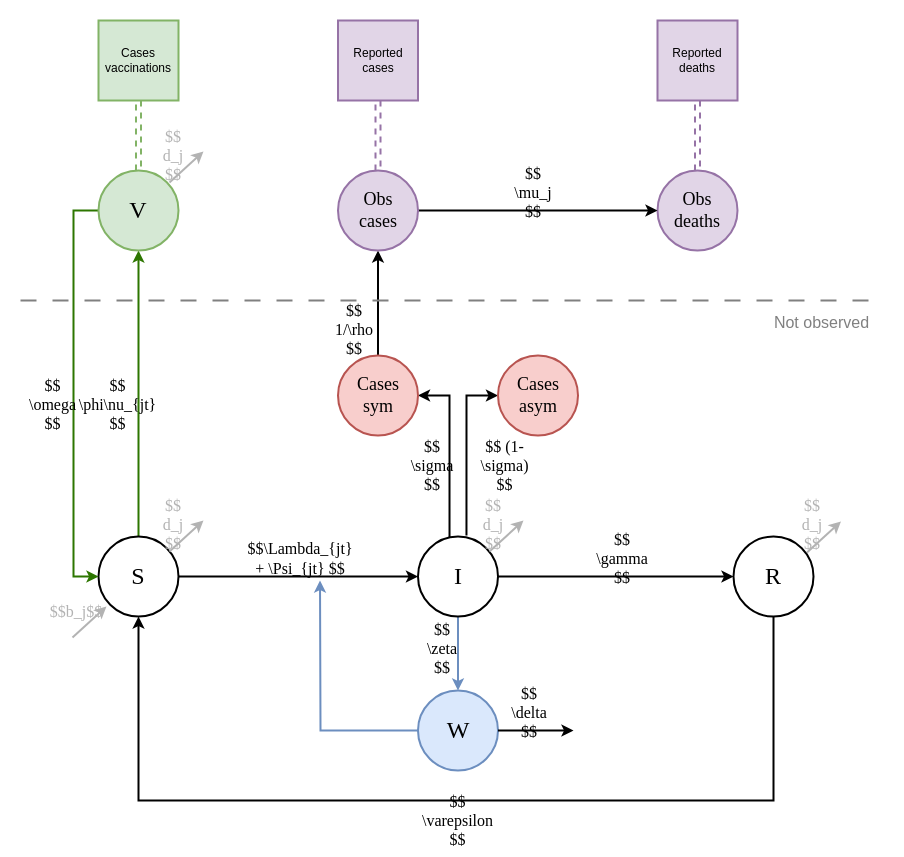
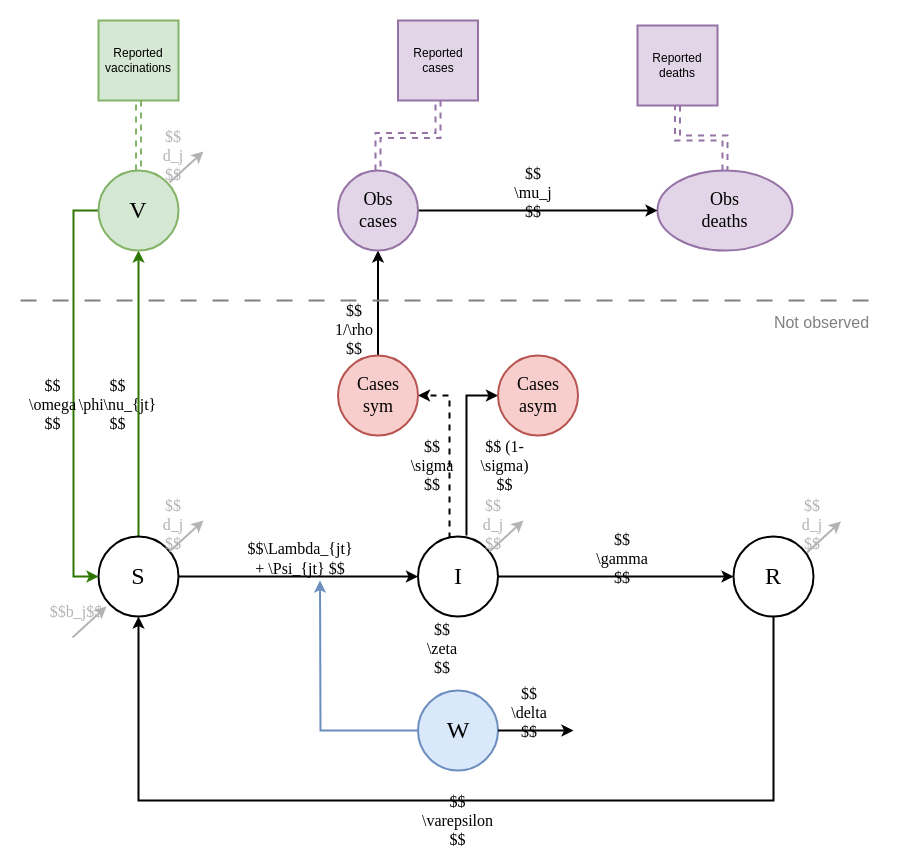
(139, 61) -> (139, 61)
(378, 61) -> (438, 61)
(698, 61) -> (678, 66)
(698, 211) -> (725, 211)
(450, 454) -> (450, 454)
(458, 649) -> none
